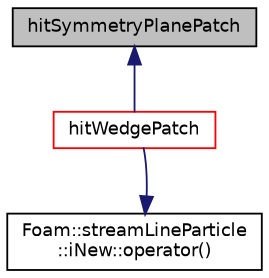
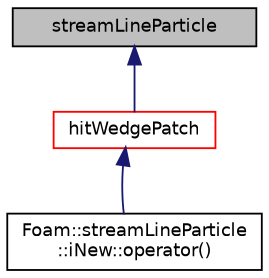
(135, 27) -> (135, 27)
(146, 172) -> (122, 190)
